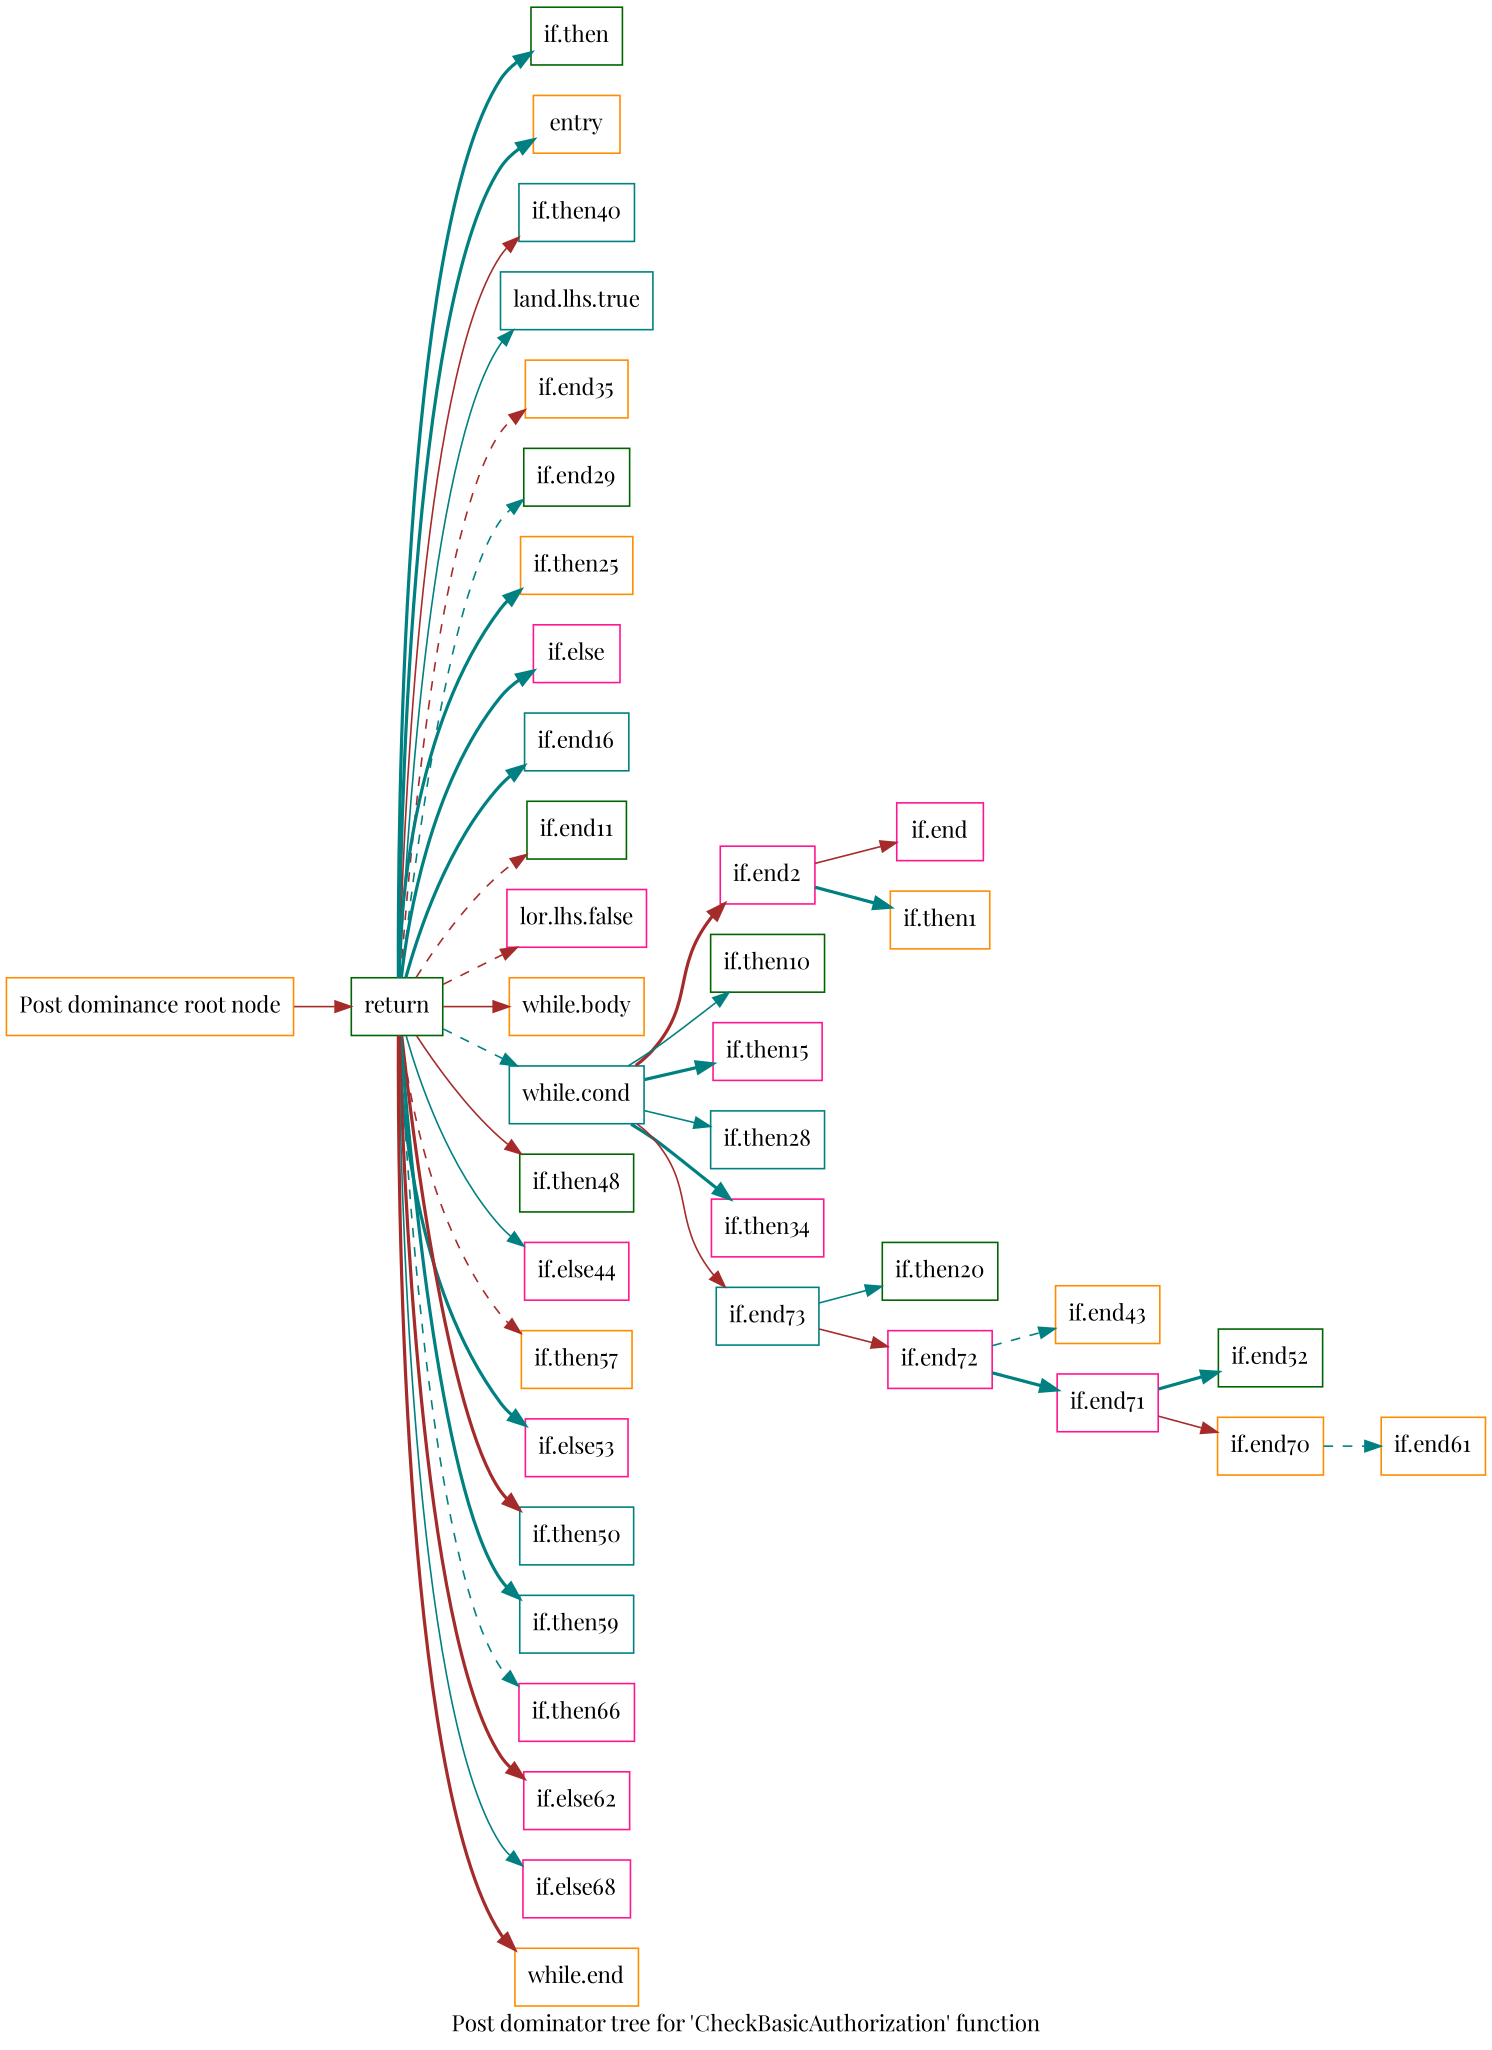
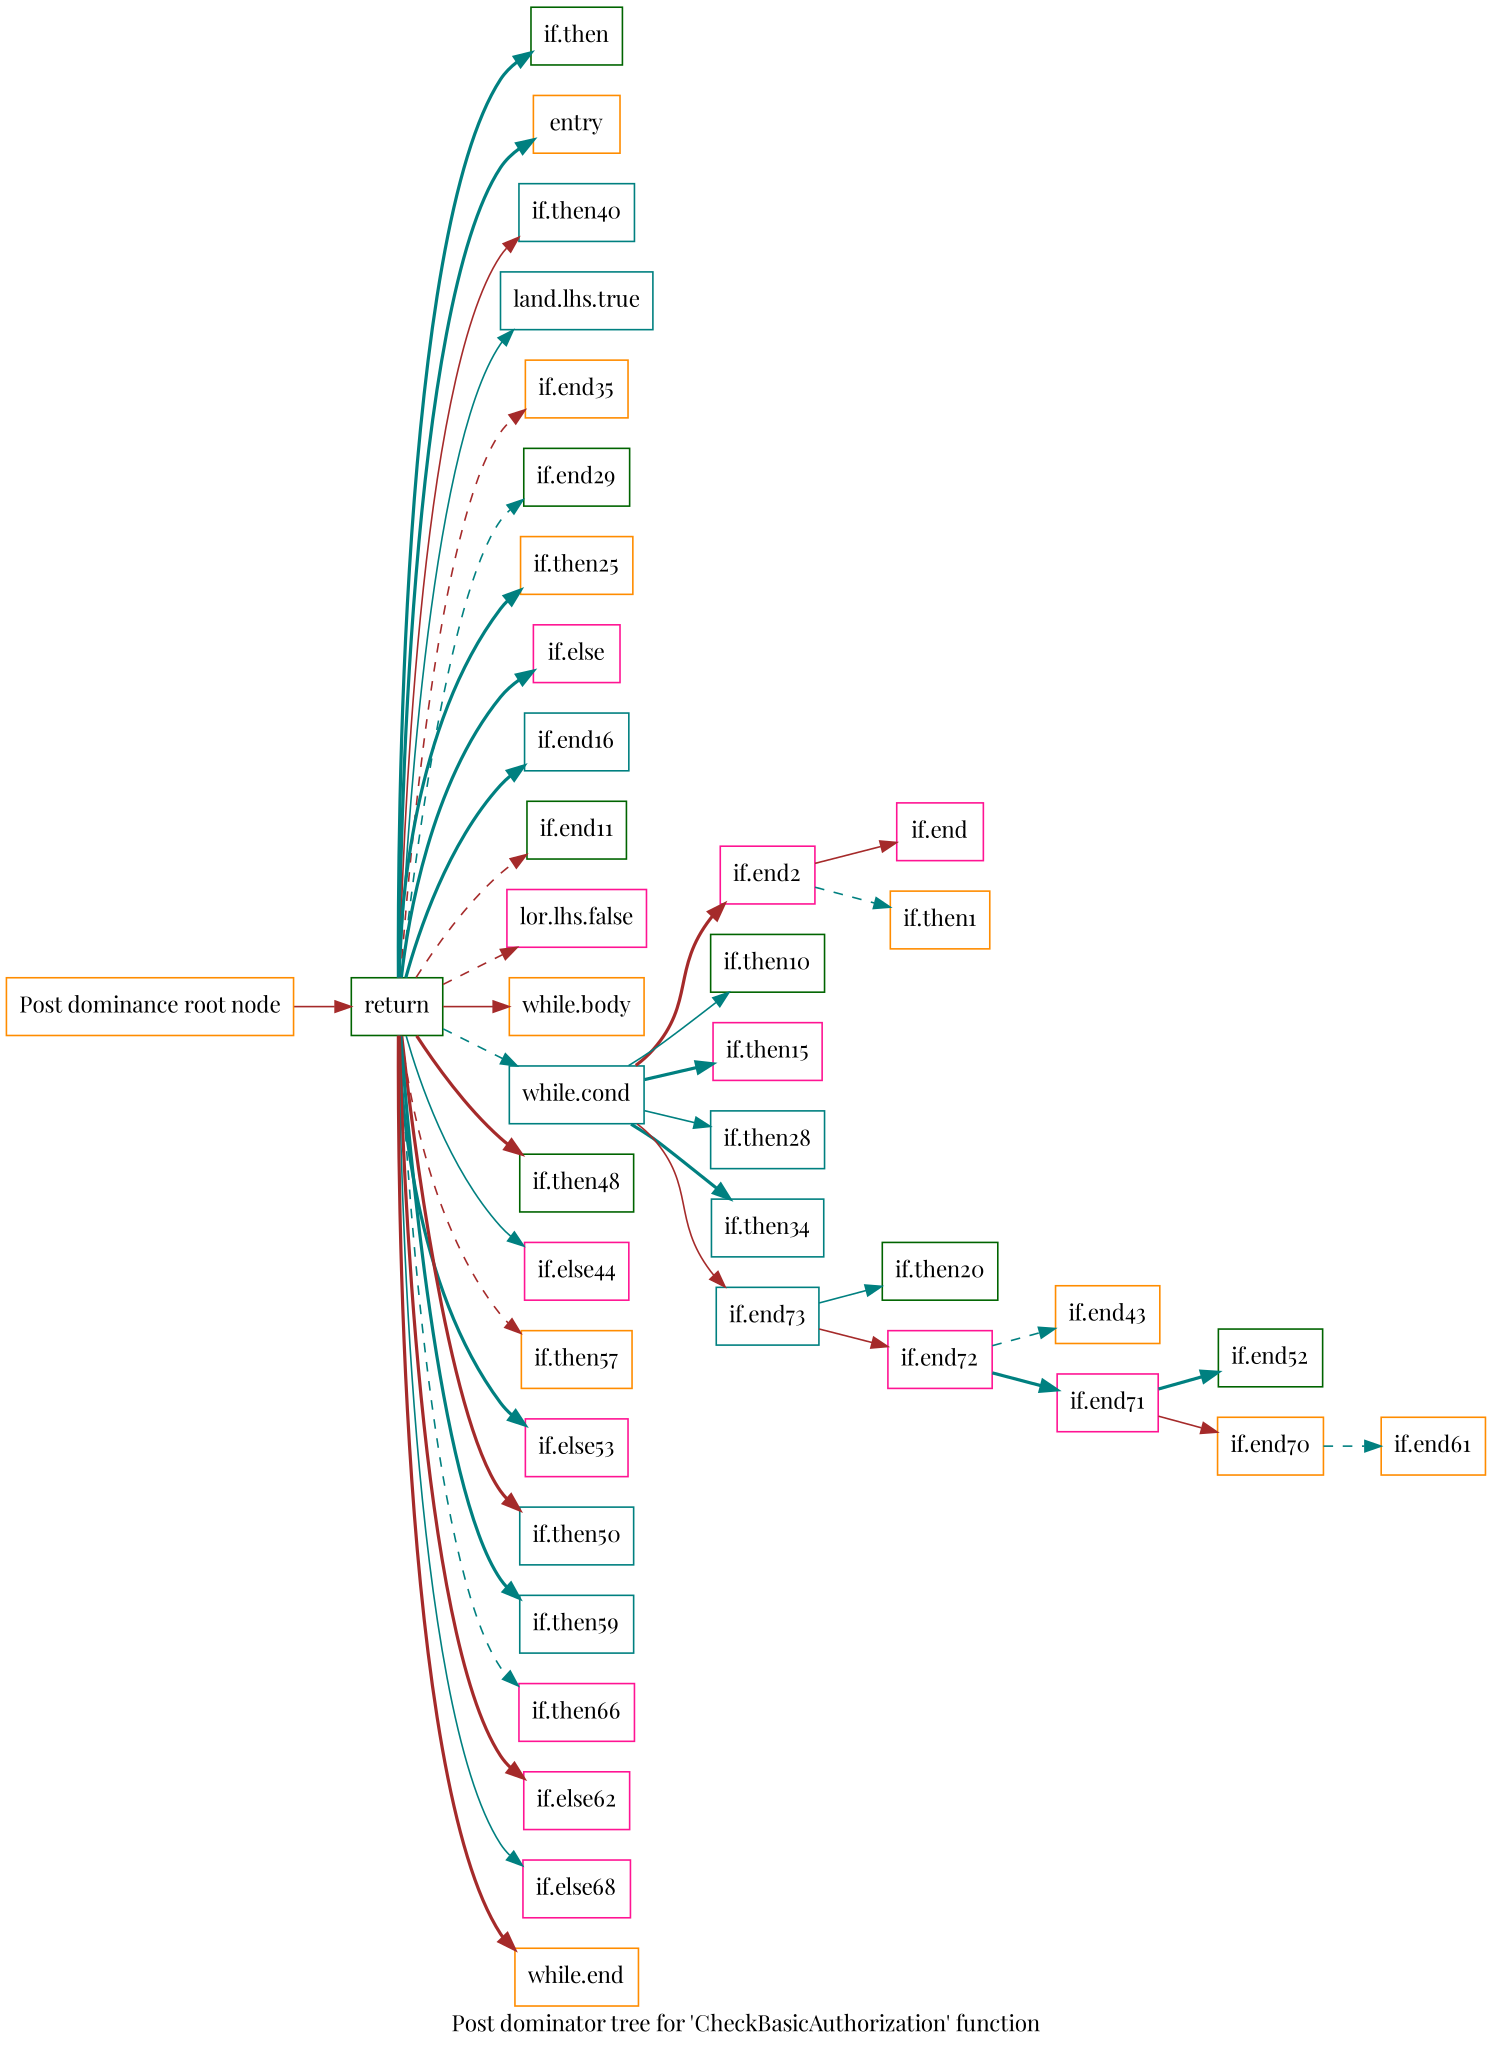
(845, 895) -> (845, 895)
(458, 1093) -> (458, 1093)
(768, 1228) -> (768, 1228)
